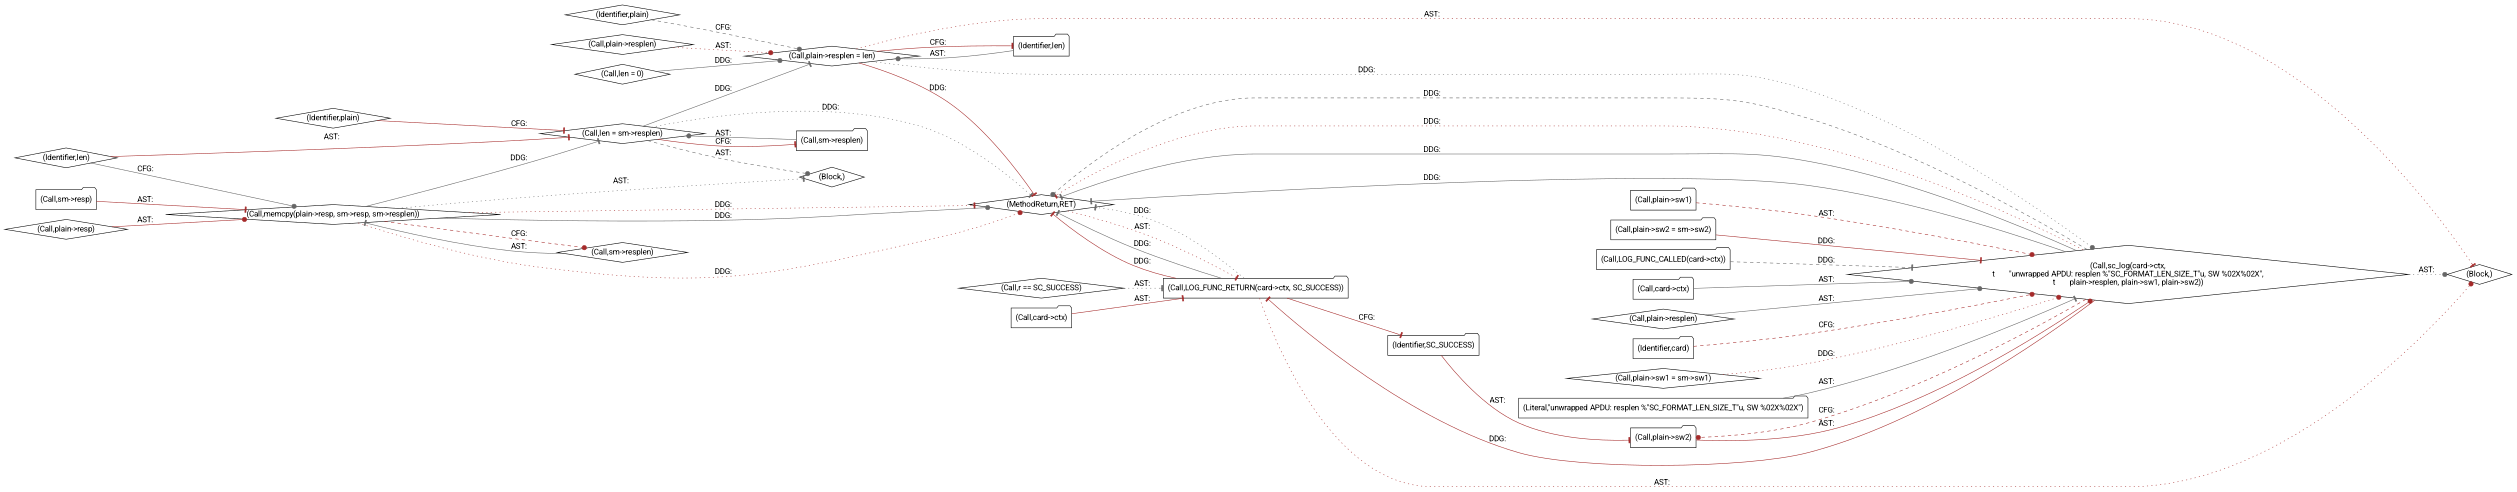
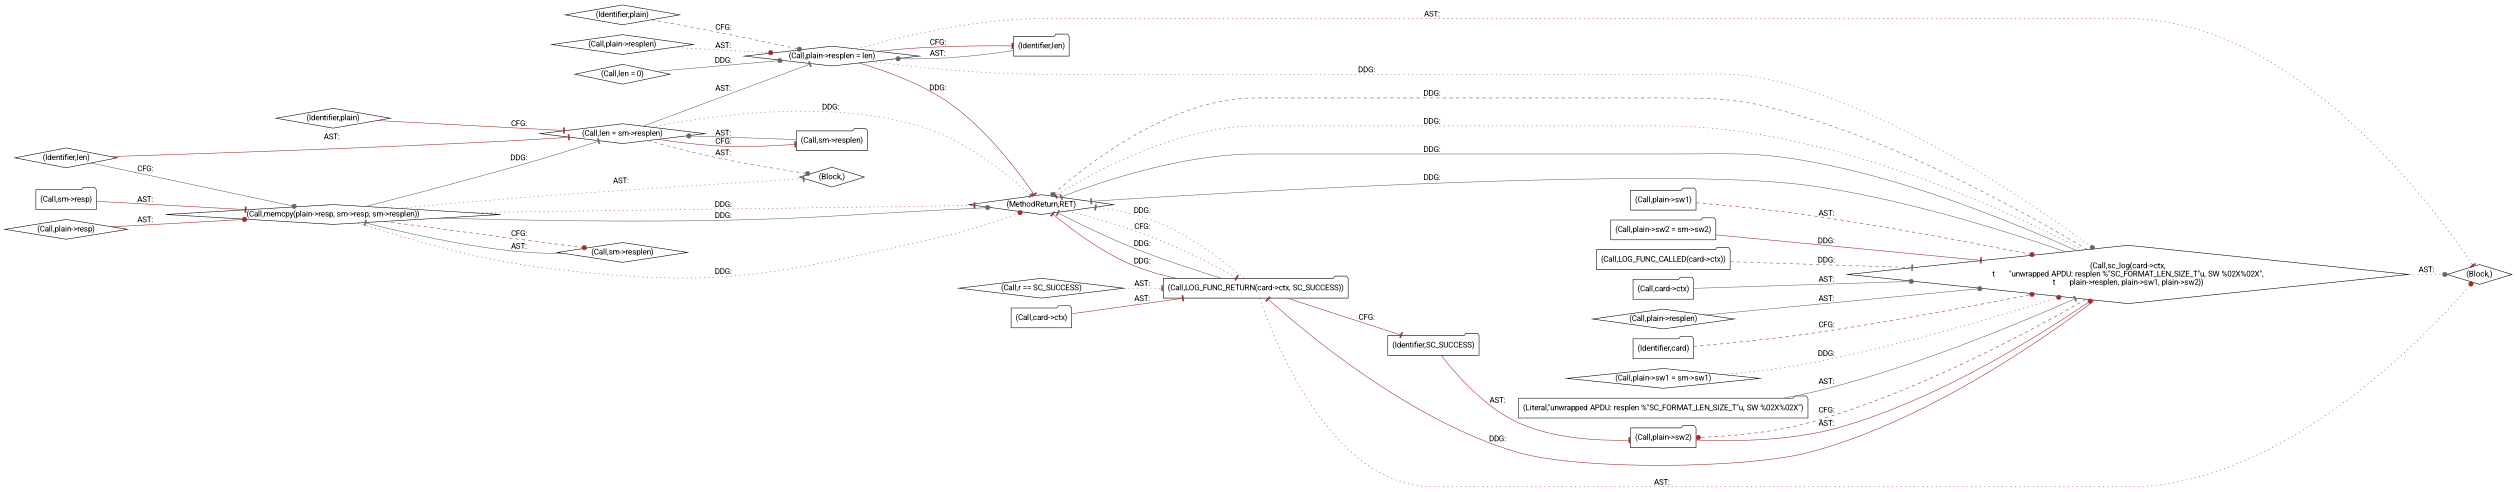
(725, 89) -> (725, 89)
(1144, 227) -> (1144, 227)
